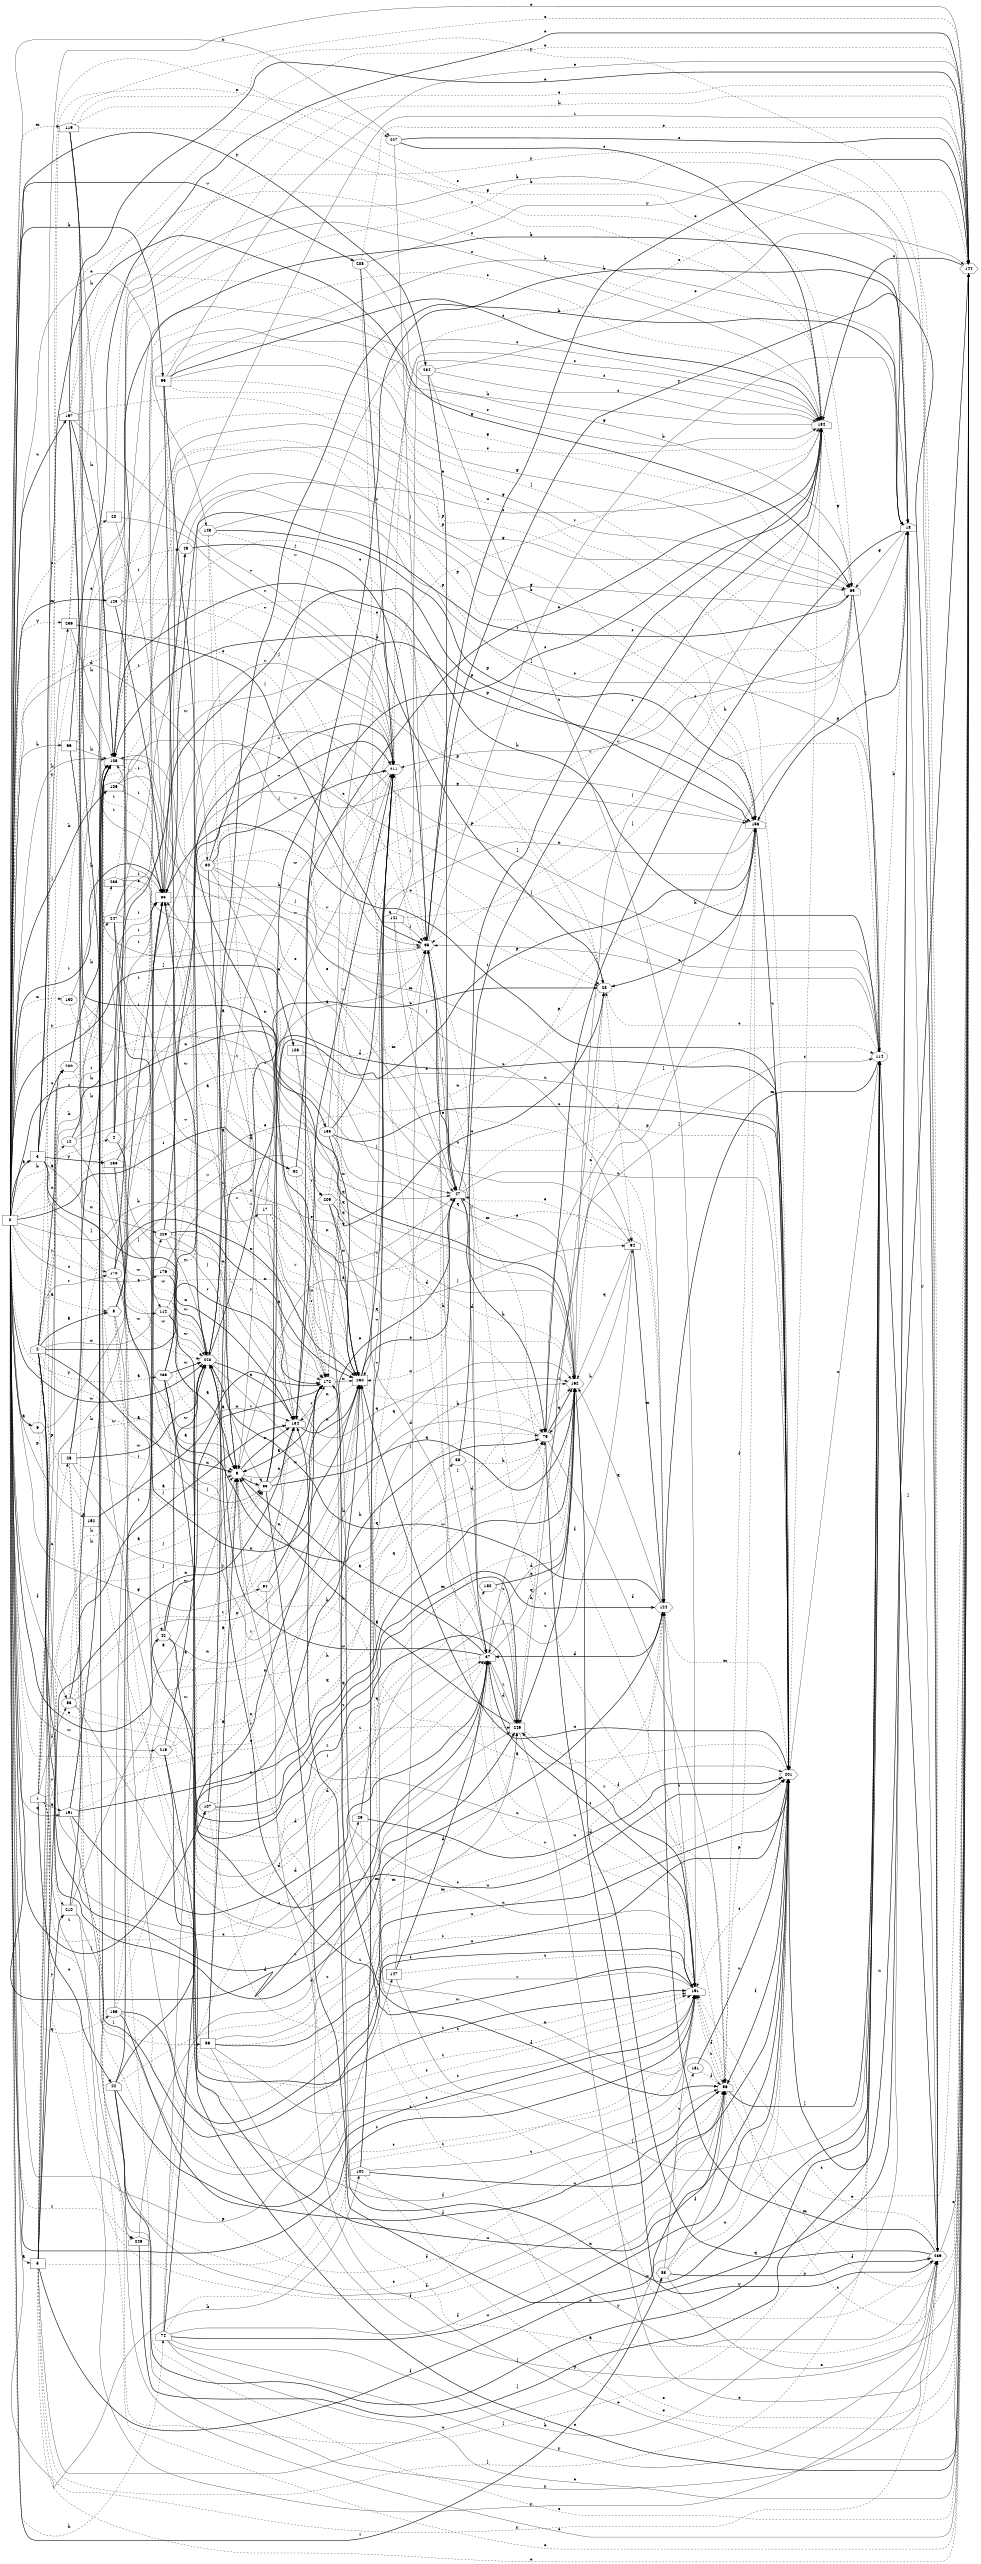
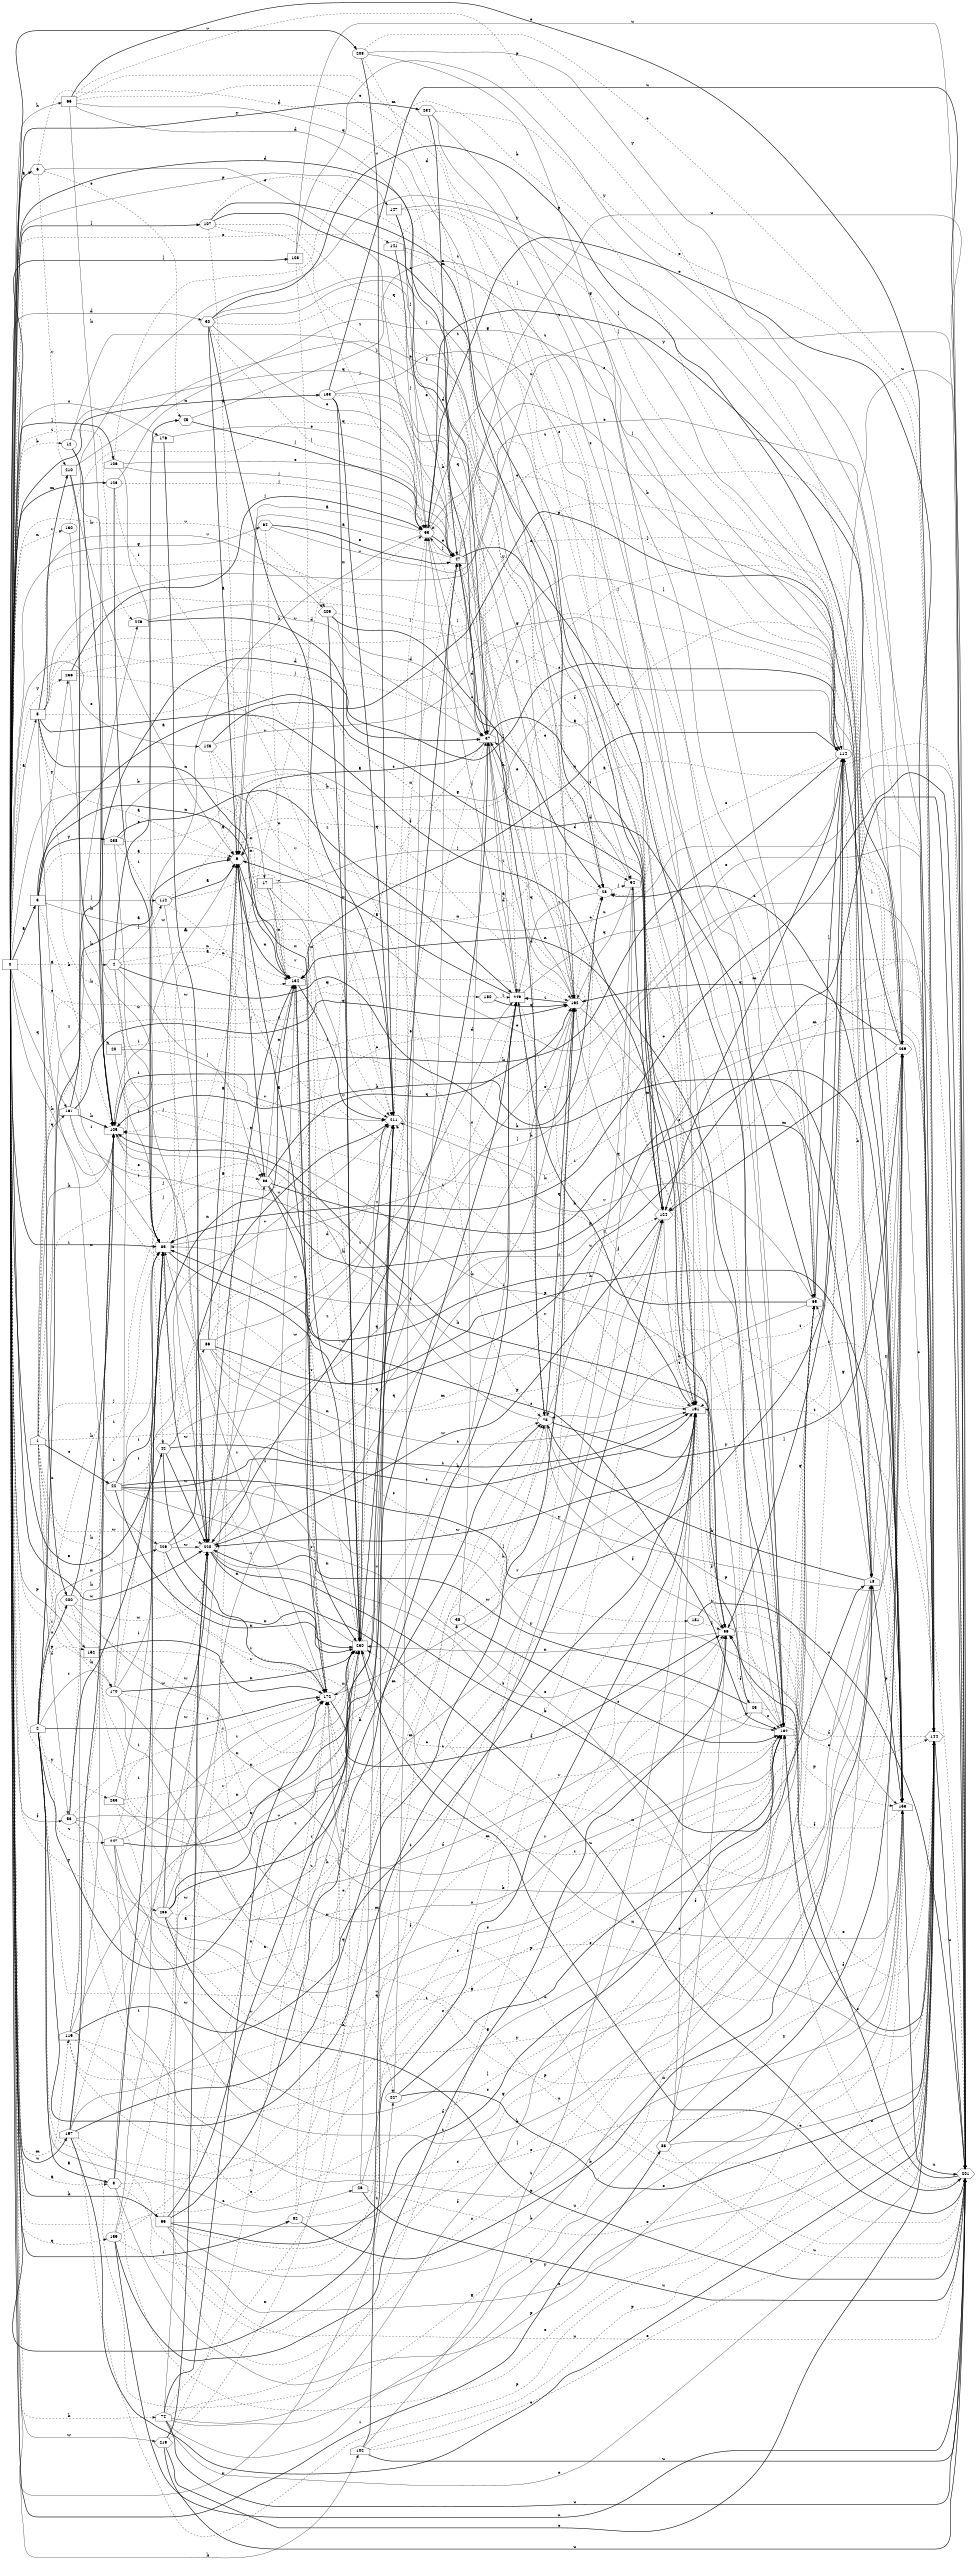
(705, 294) -> (915, 449)
(317, 1455) -> (311, 1240)
(134, 2103) -> (737, 1669)
